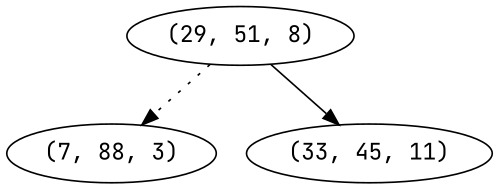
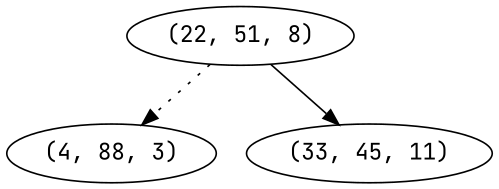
(240, 36) -> (240, 36)
(112, 153) -> (112, 153)
